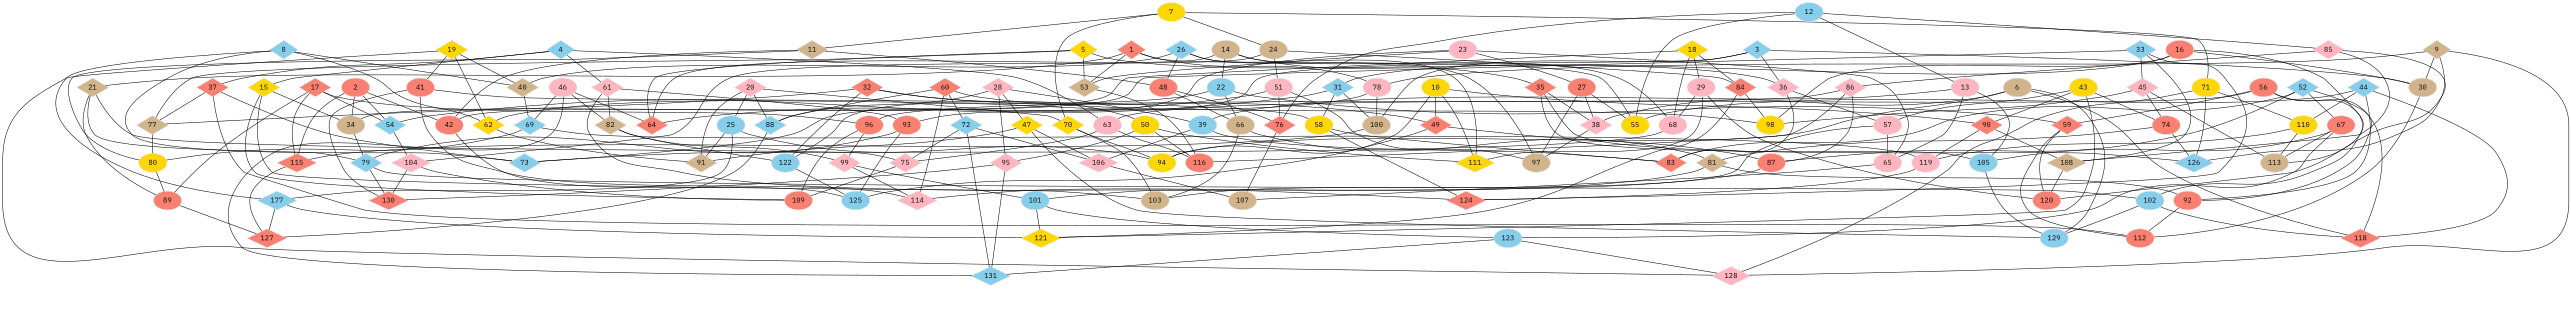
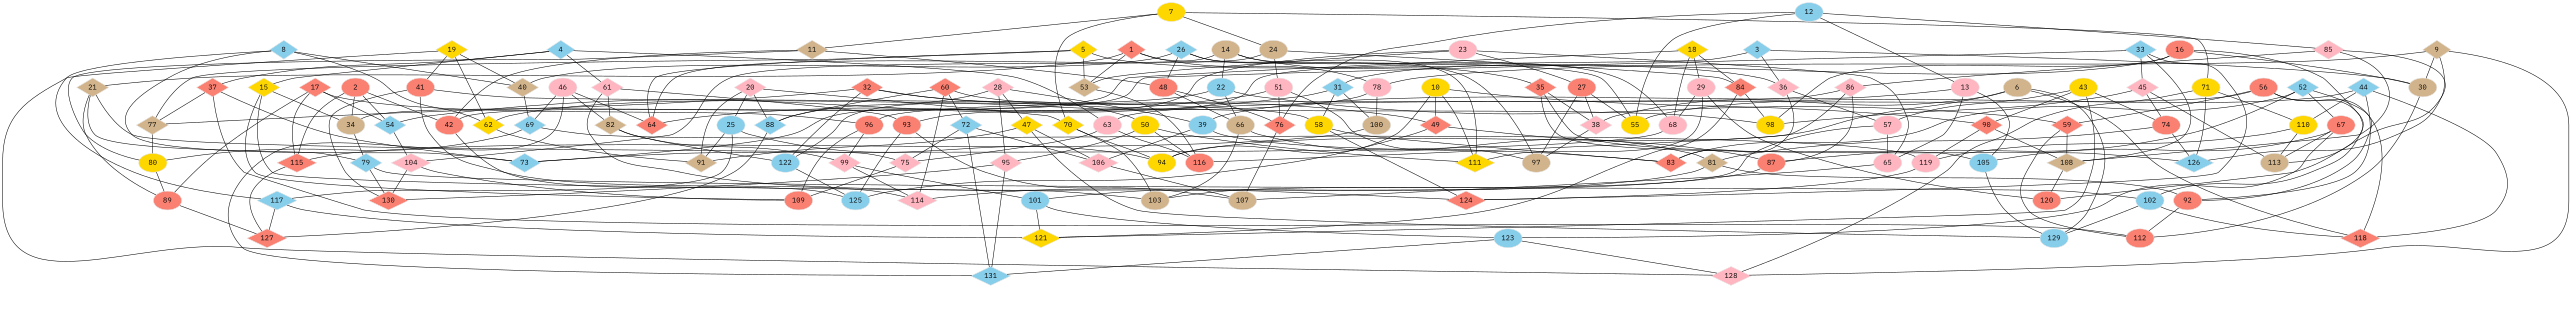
(1556, 61) -> none
(583, 140) -> (994, 175)
(2041, 158) -> (2067, 141)
(277, 201) -> (277, 201)
